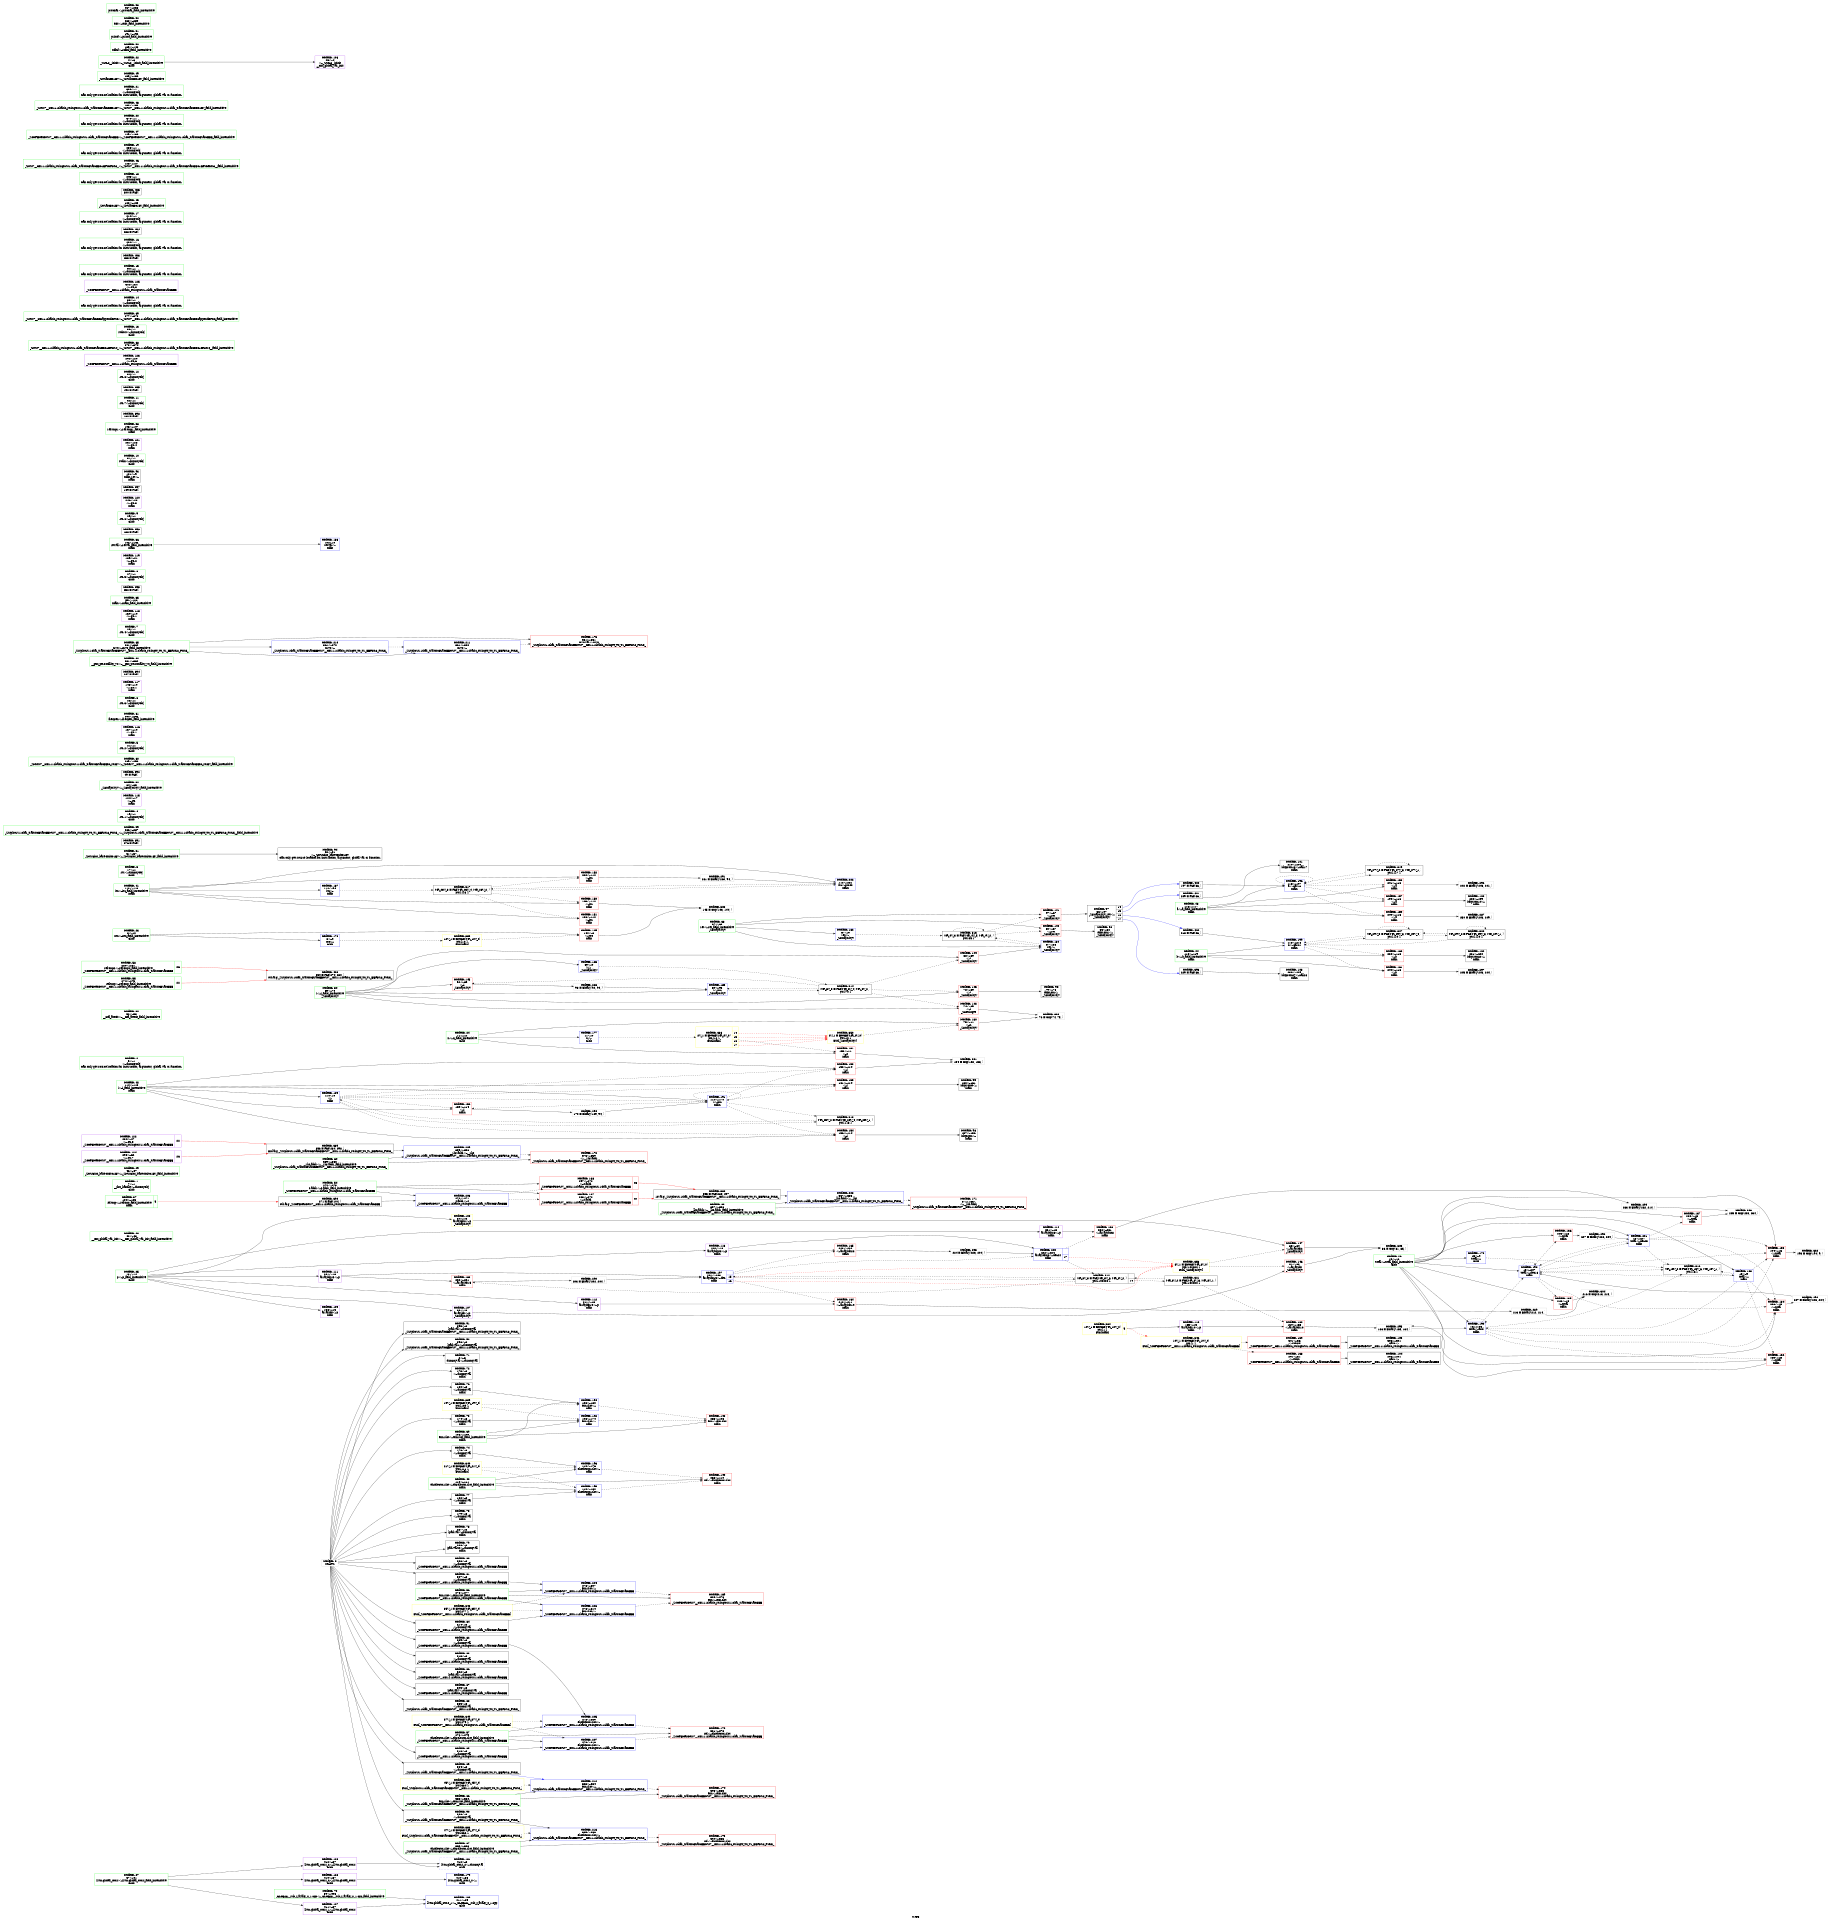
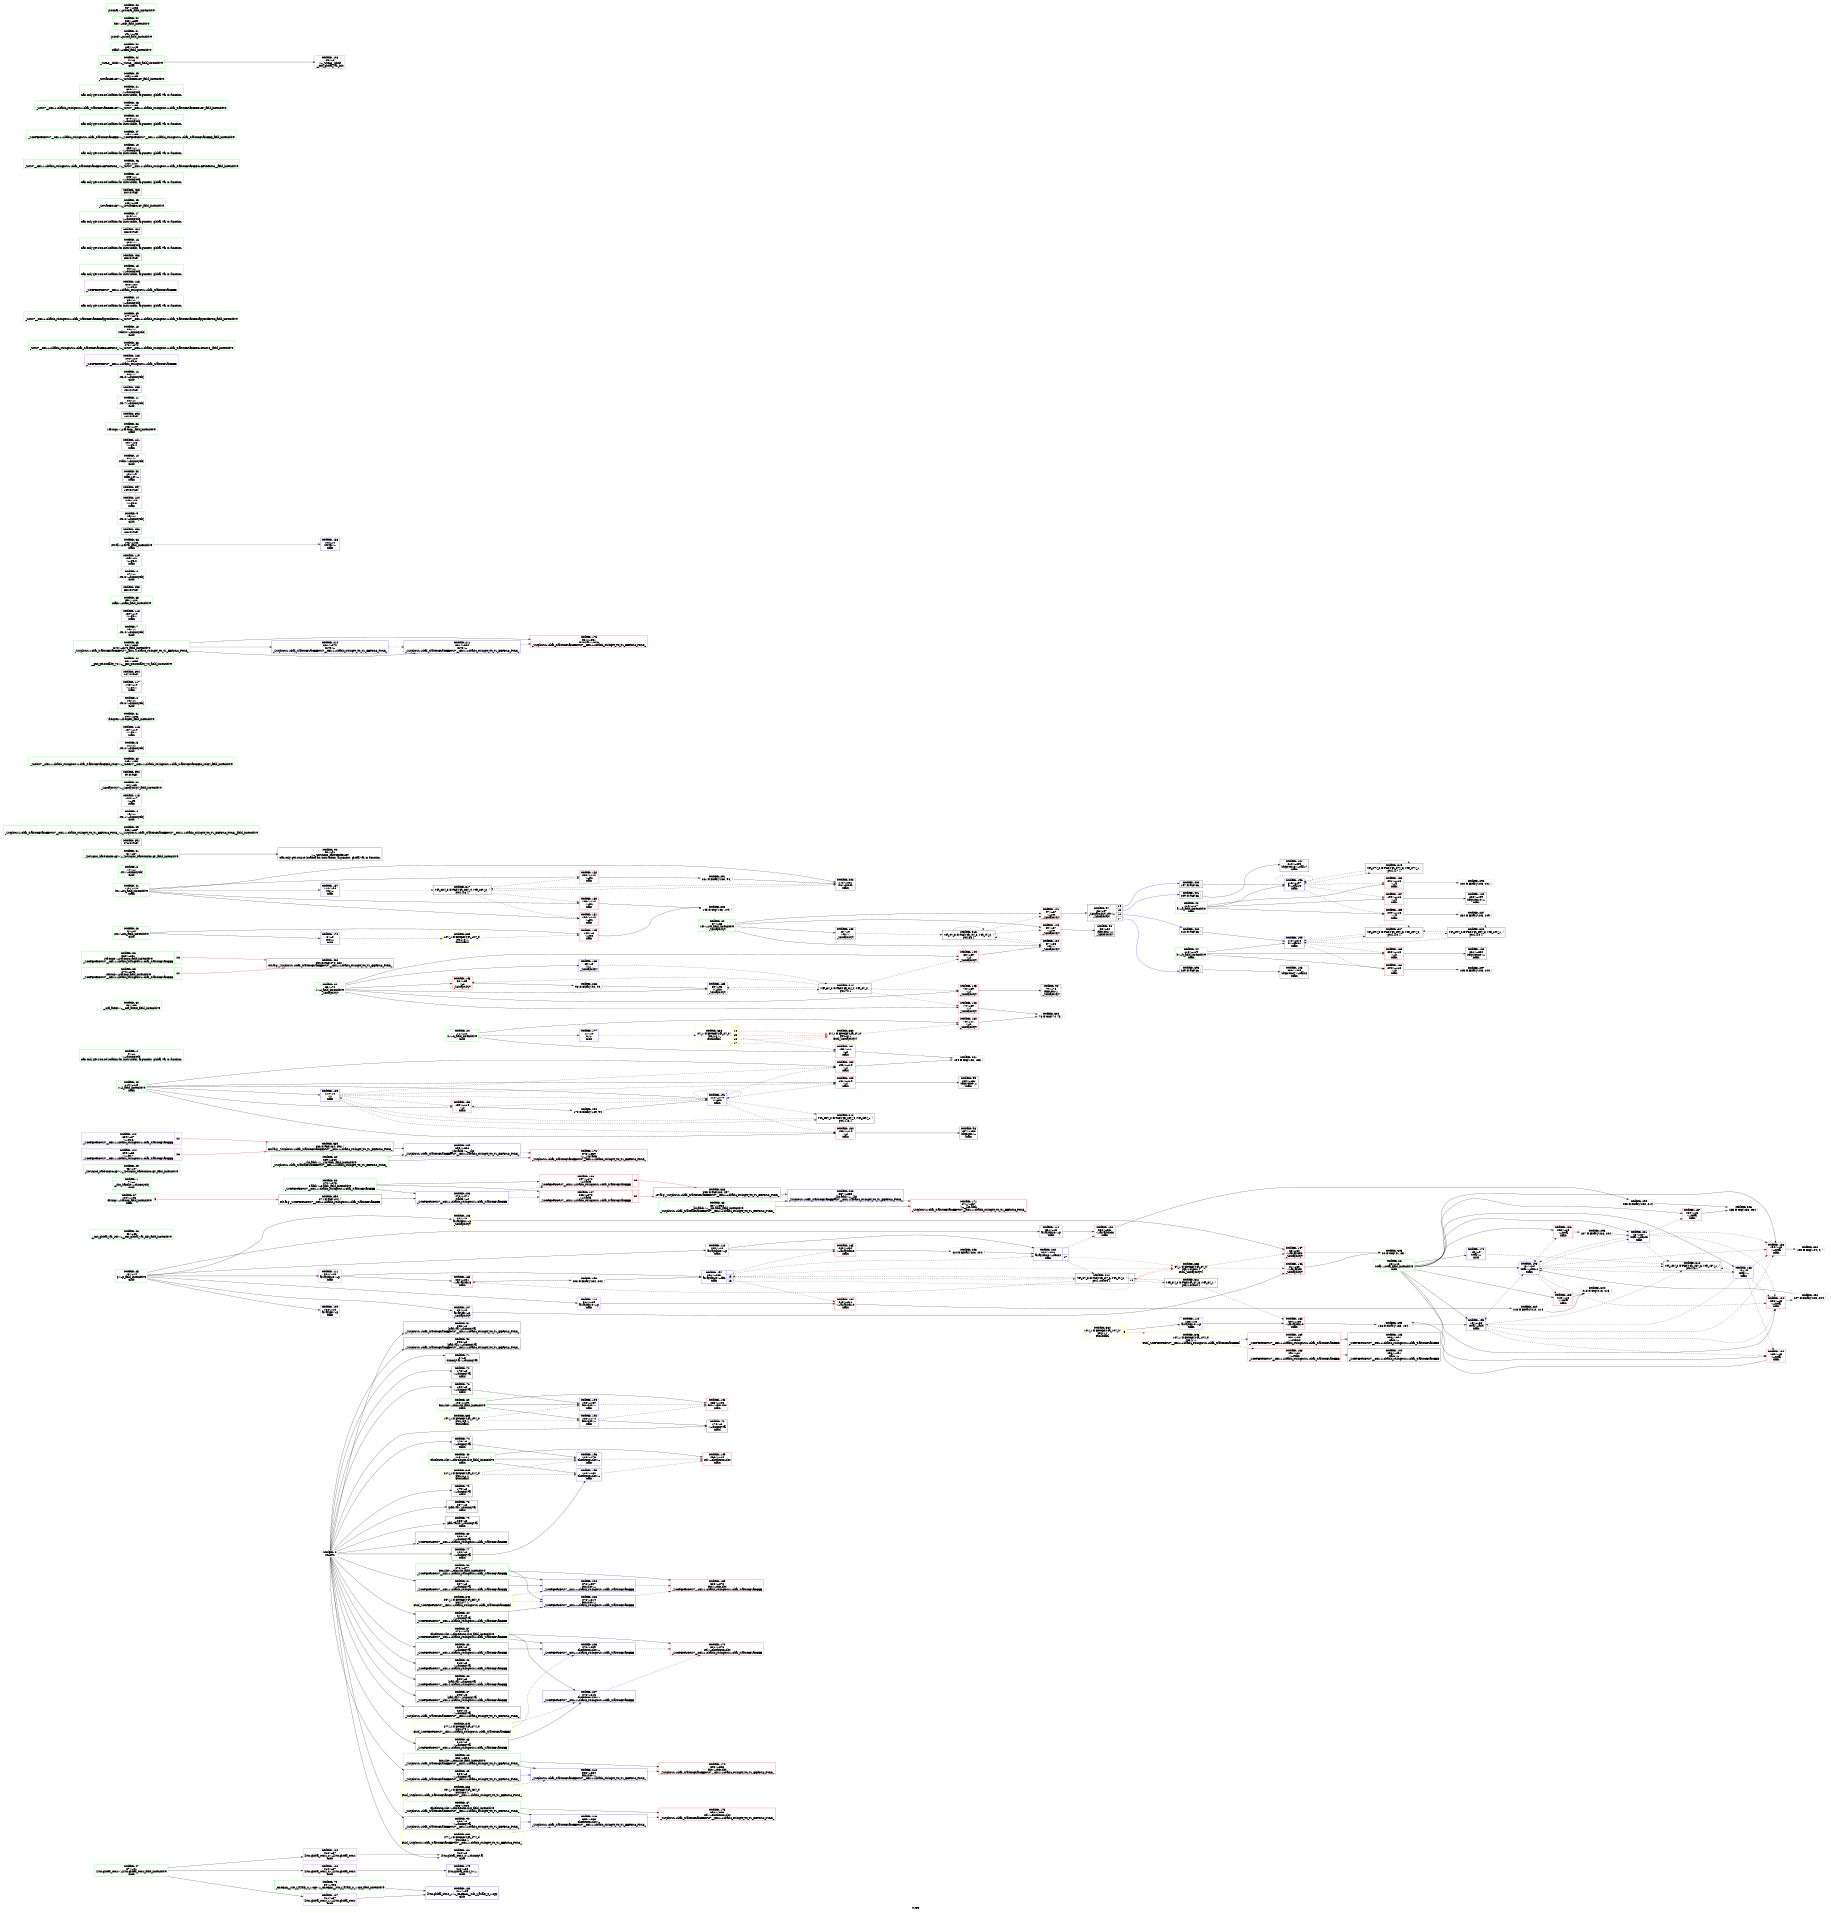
(969, 1012) -> (969, 1011)
(525, 1421) -> (652, 1423)
